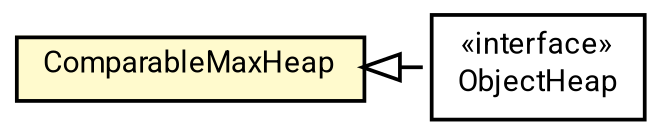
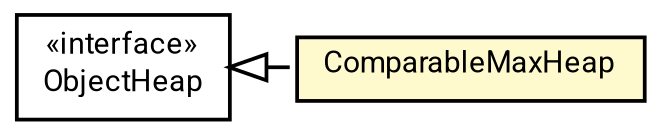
(415, 67) -> (281, 67)
